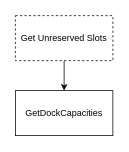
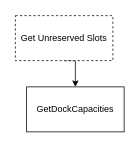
(64, 113) -> (75, 109)
